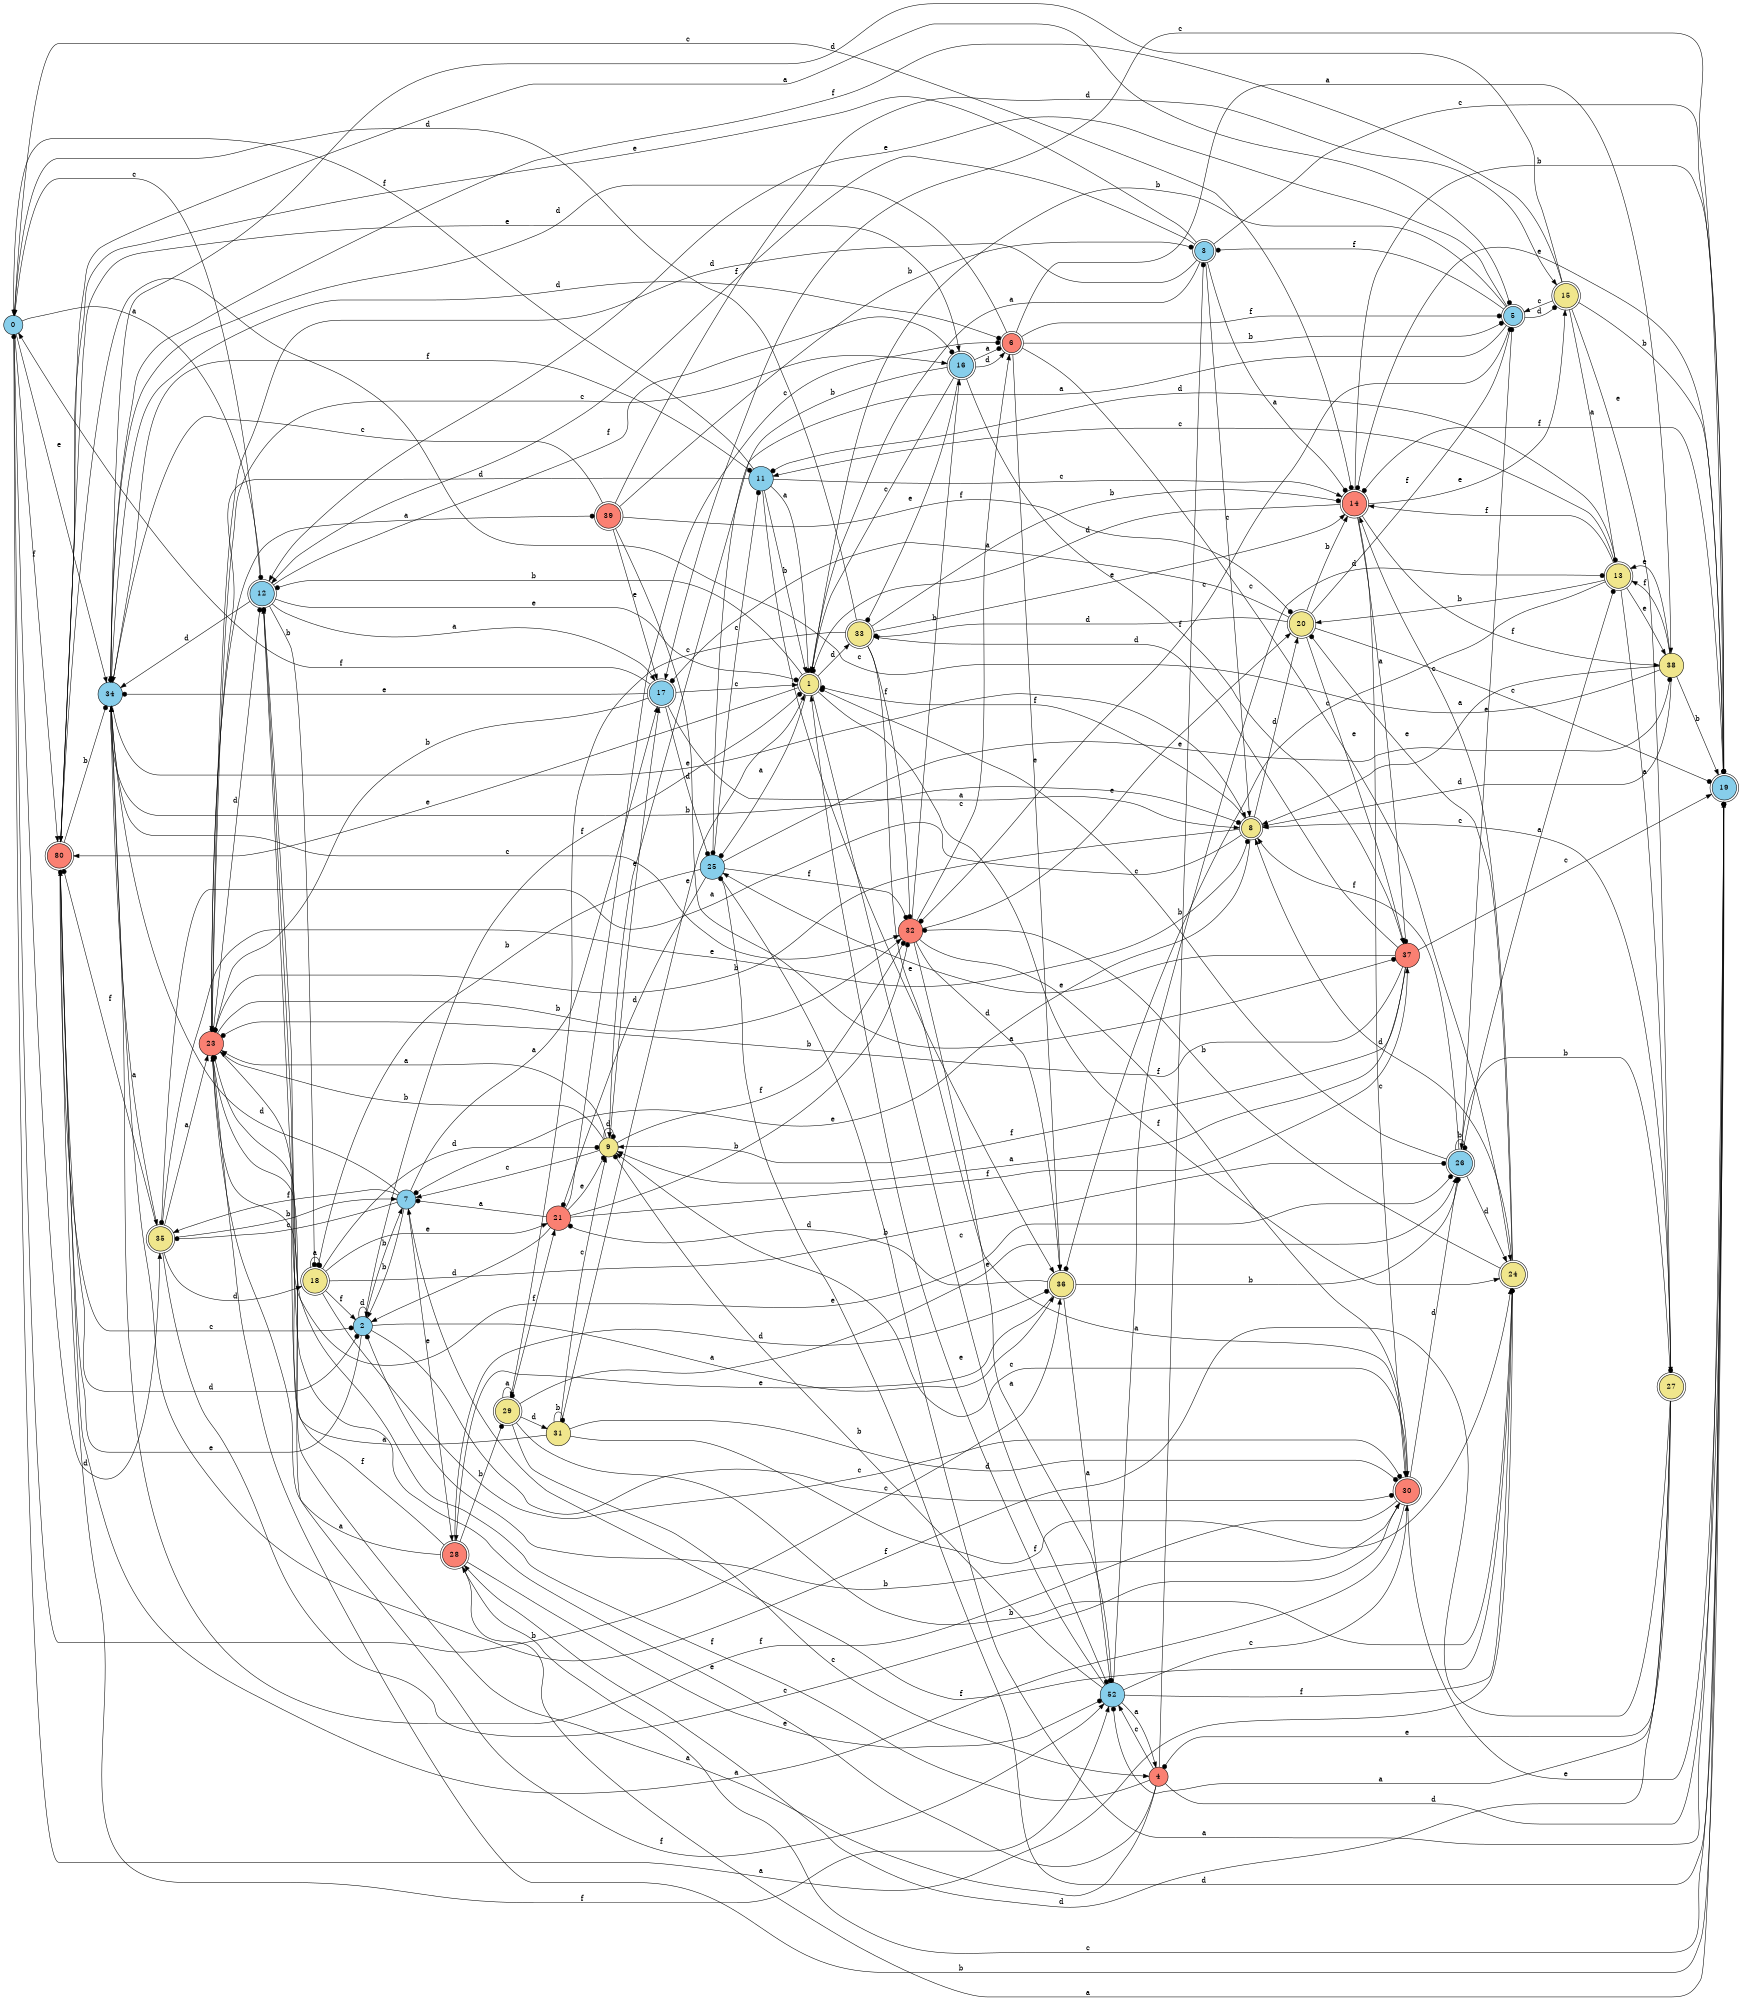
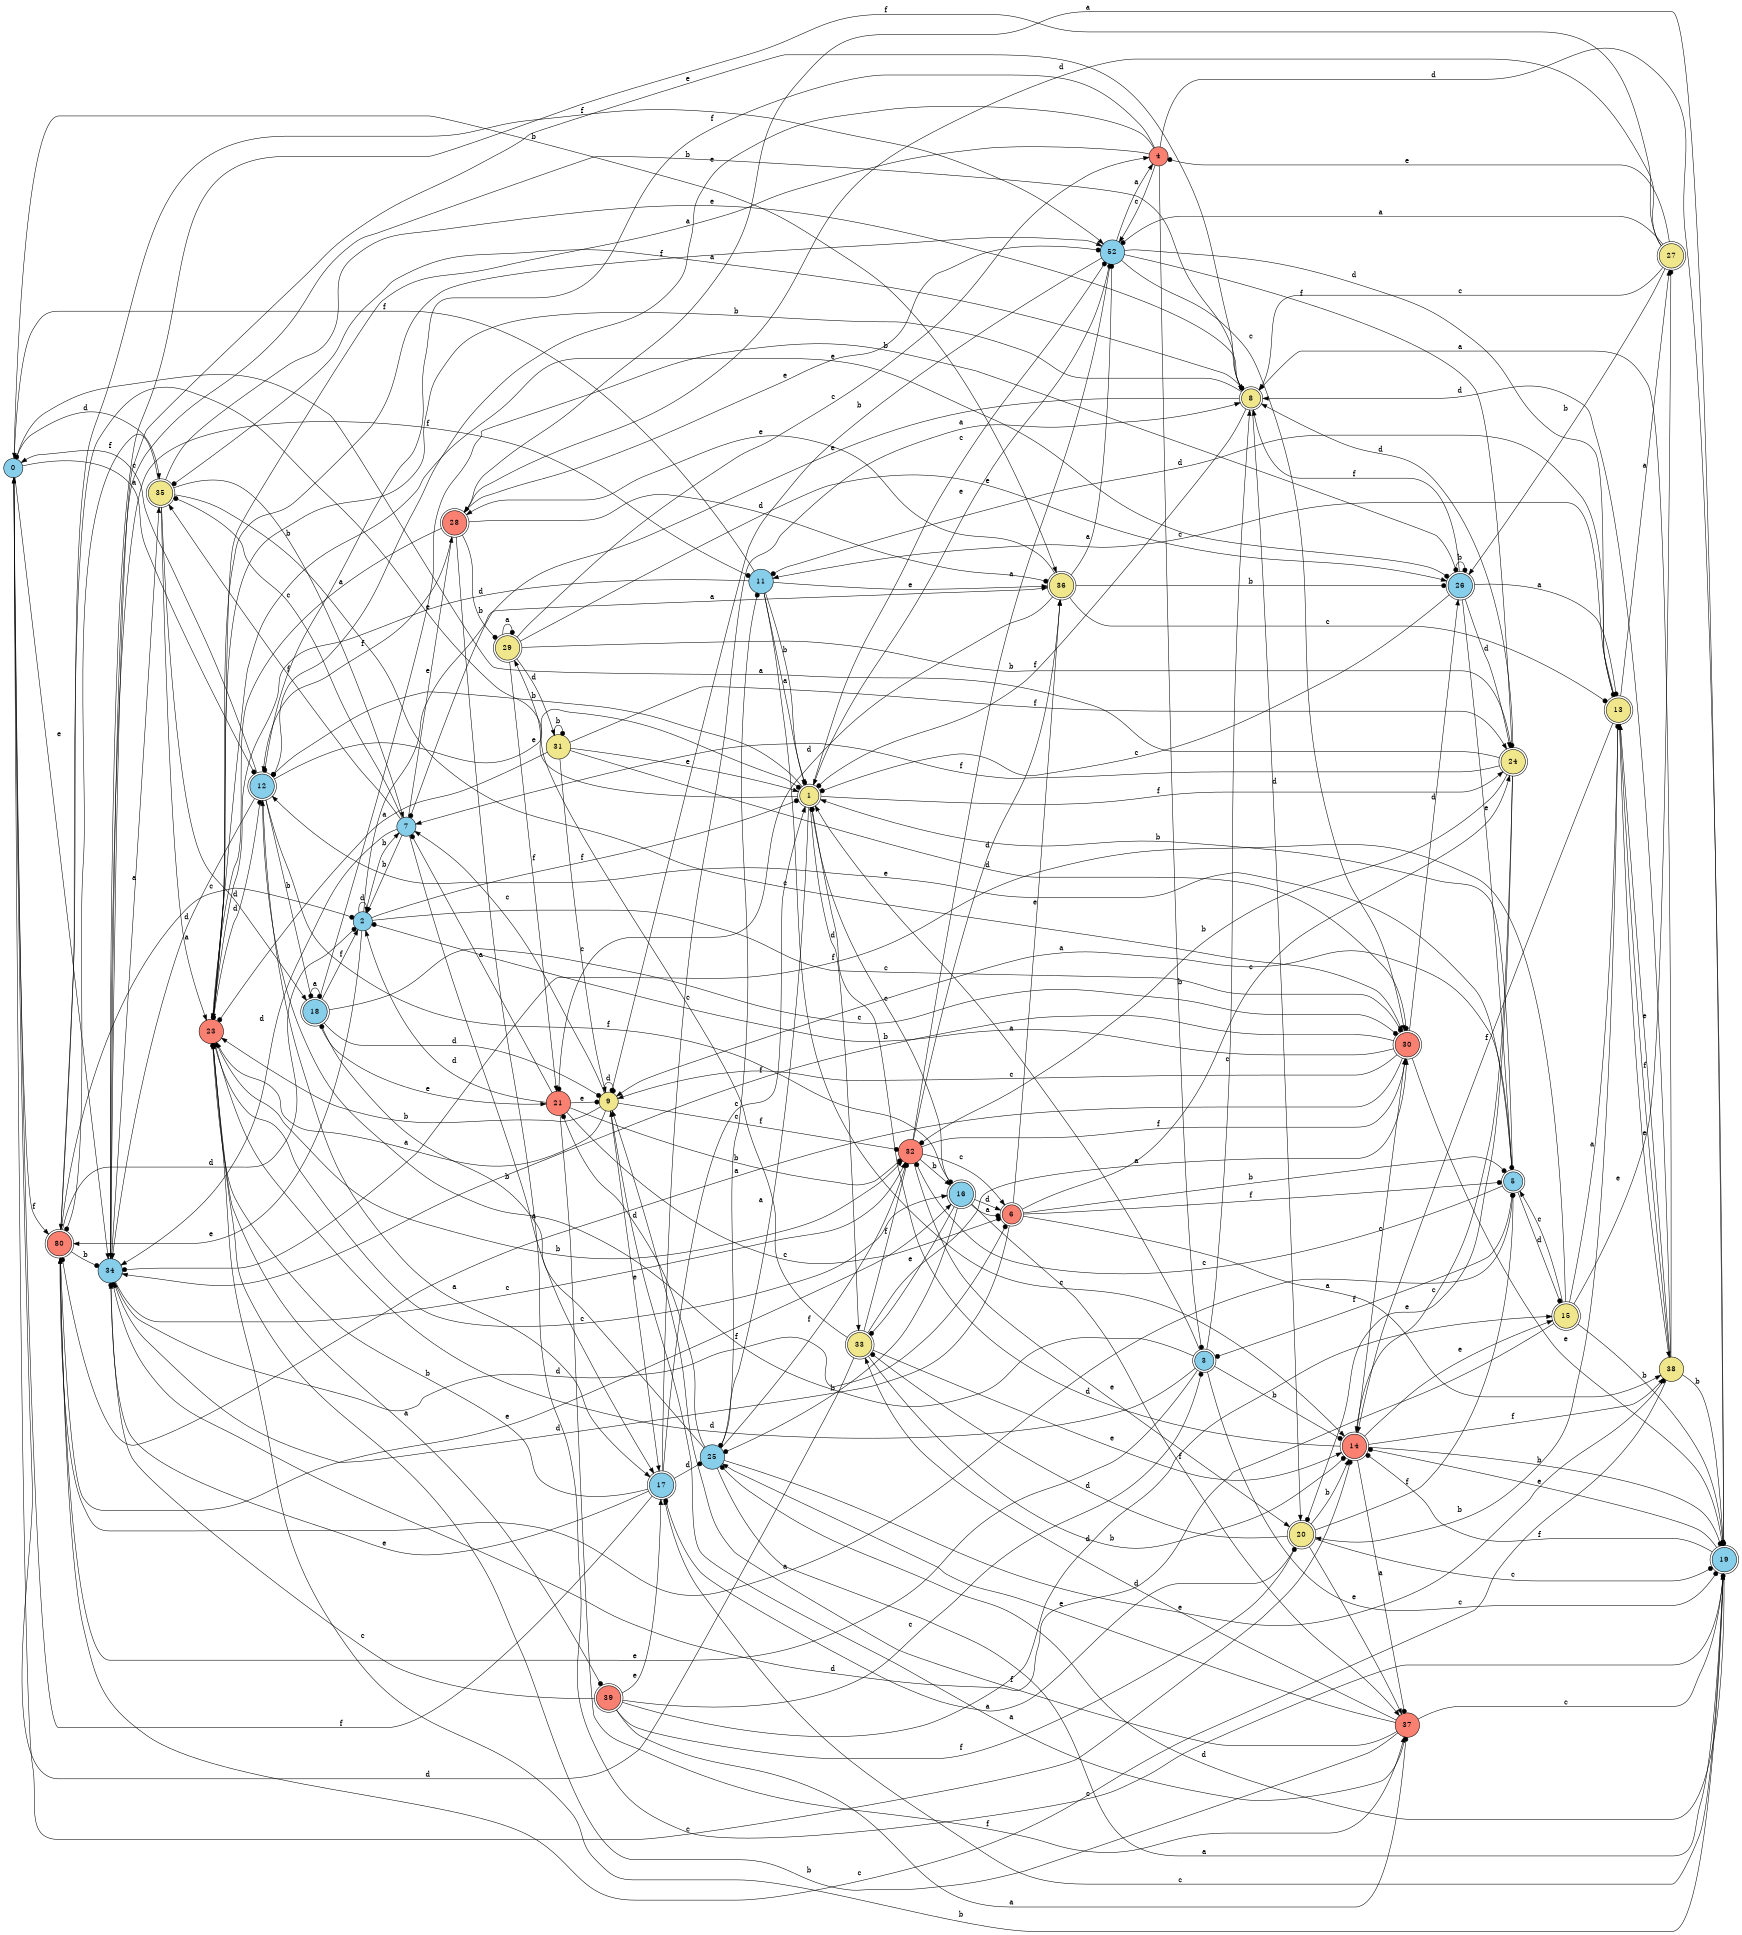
(911, 272) -> (911, 1625)
(1275, 402) -> (1275, 1396)
(1251, 789) -> (1339, 626)
(315, 1281) -> (315, 1012)
